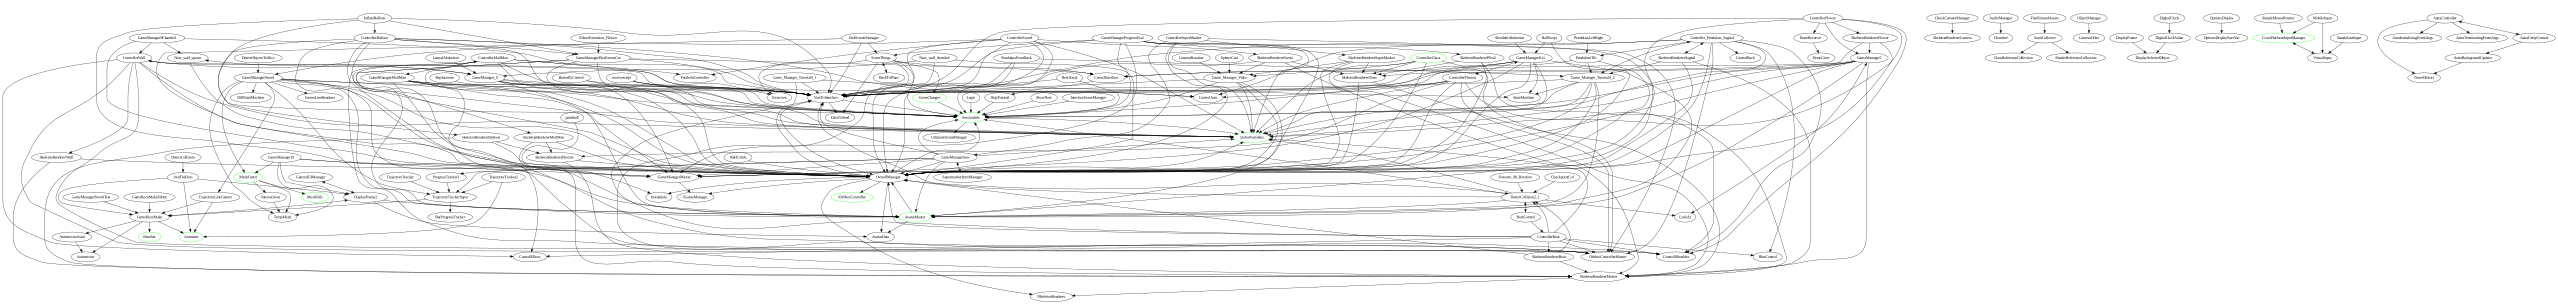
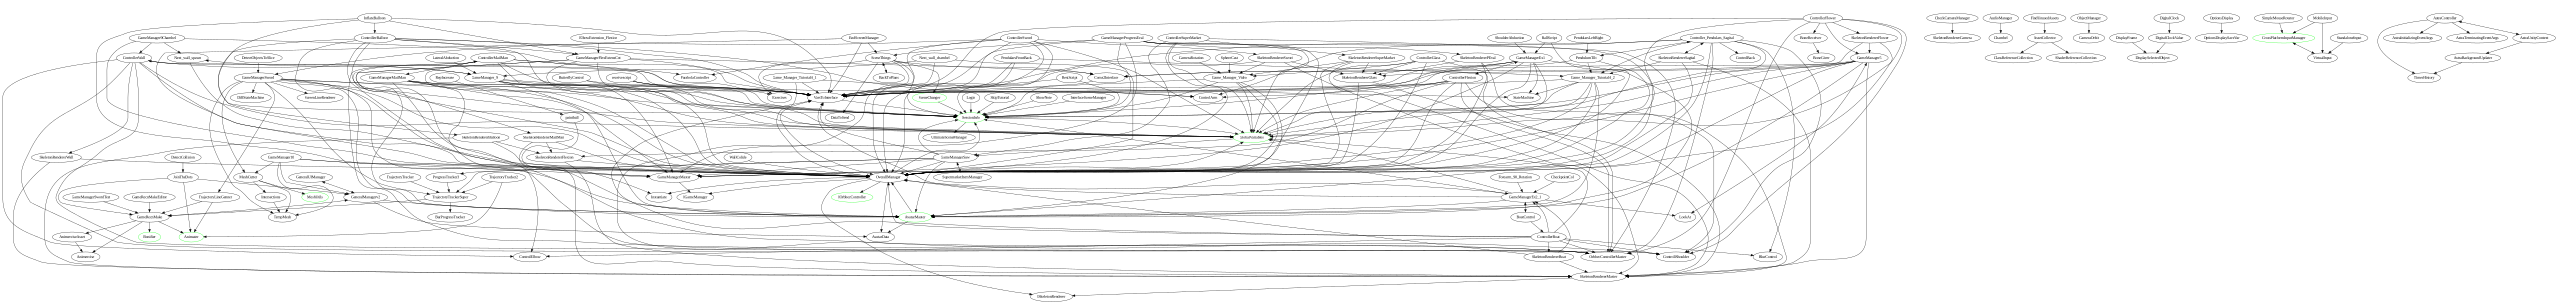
(1428, 58) -> (1428, 58)
(1054, 87) -> (1026, 94)
(631, 91) -> (510, 98)
(832, 107) -> none
none -> (1738, 145)
(1104, 148) -> (1106, 147)
(248, 177) -> (248, 177)
(366, 197) -> (366, 197)
(1525, 197) -> (1525, 197)
